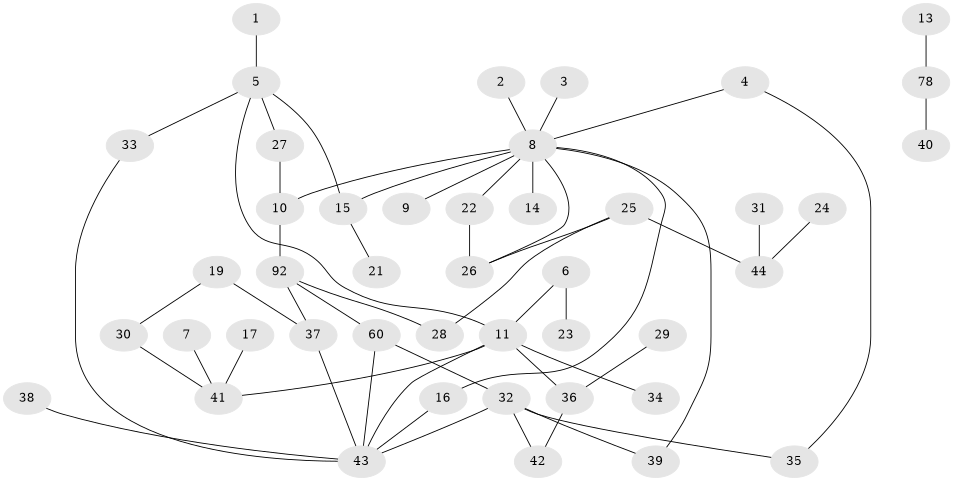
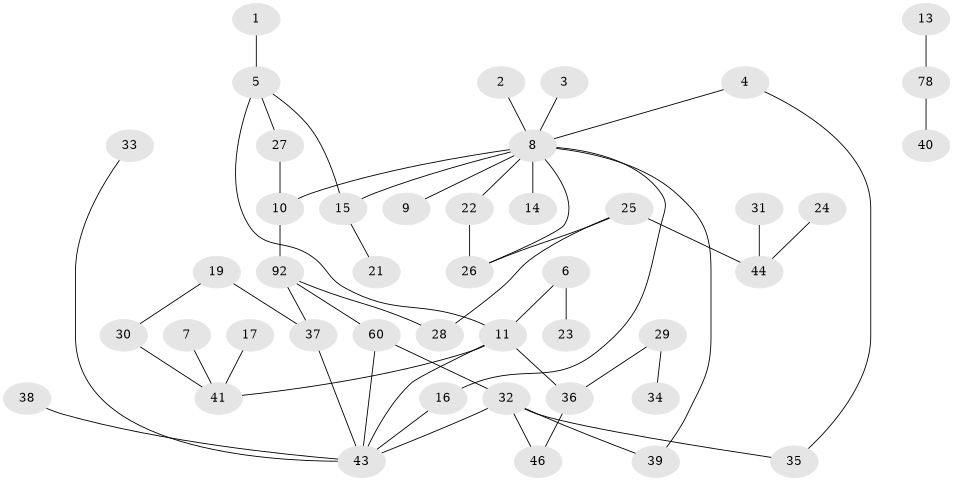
(193, 114) -> none
(581, 370) -> (659, 367)
(538, 462) -> (538, 462)
